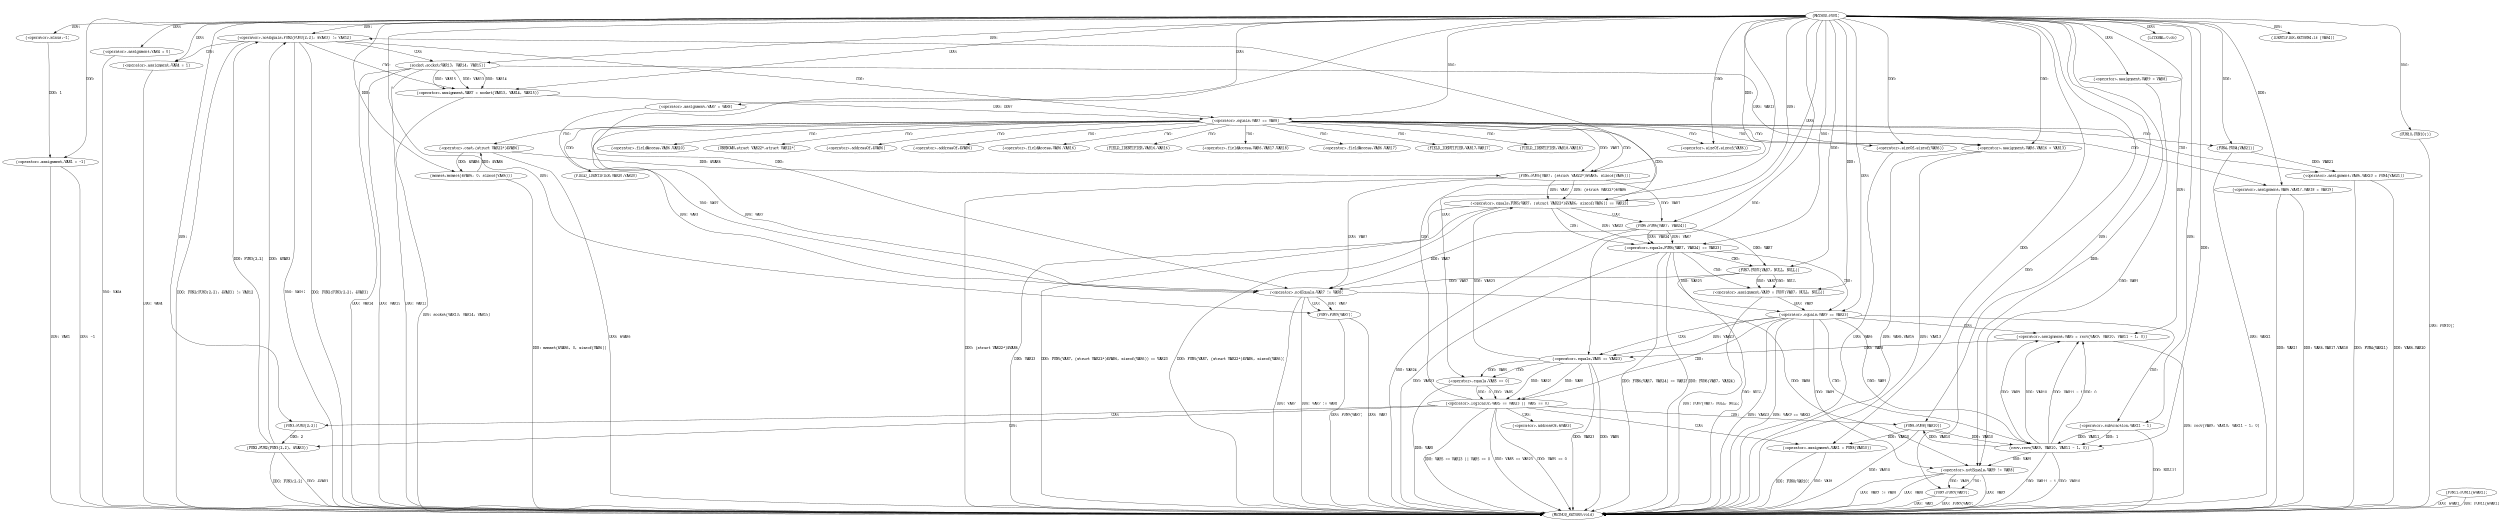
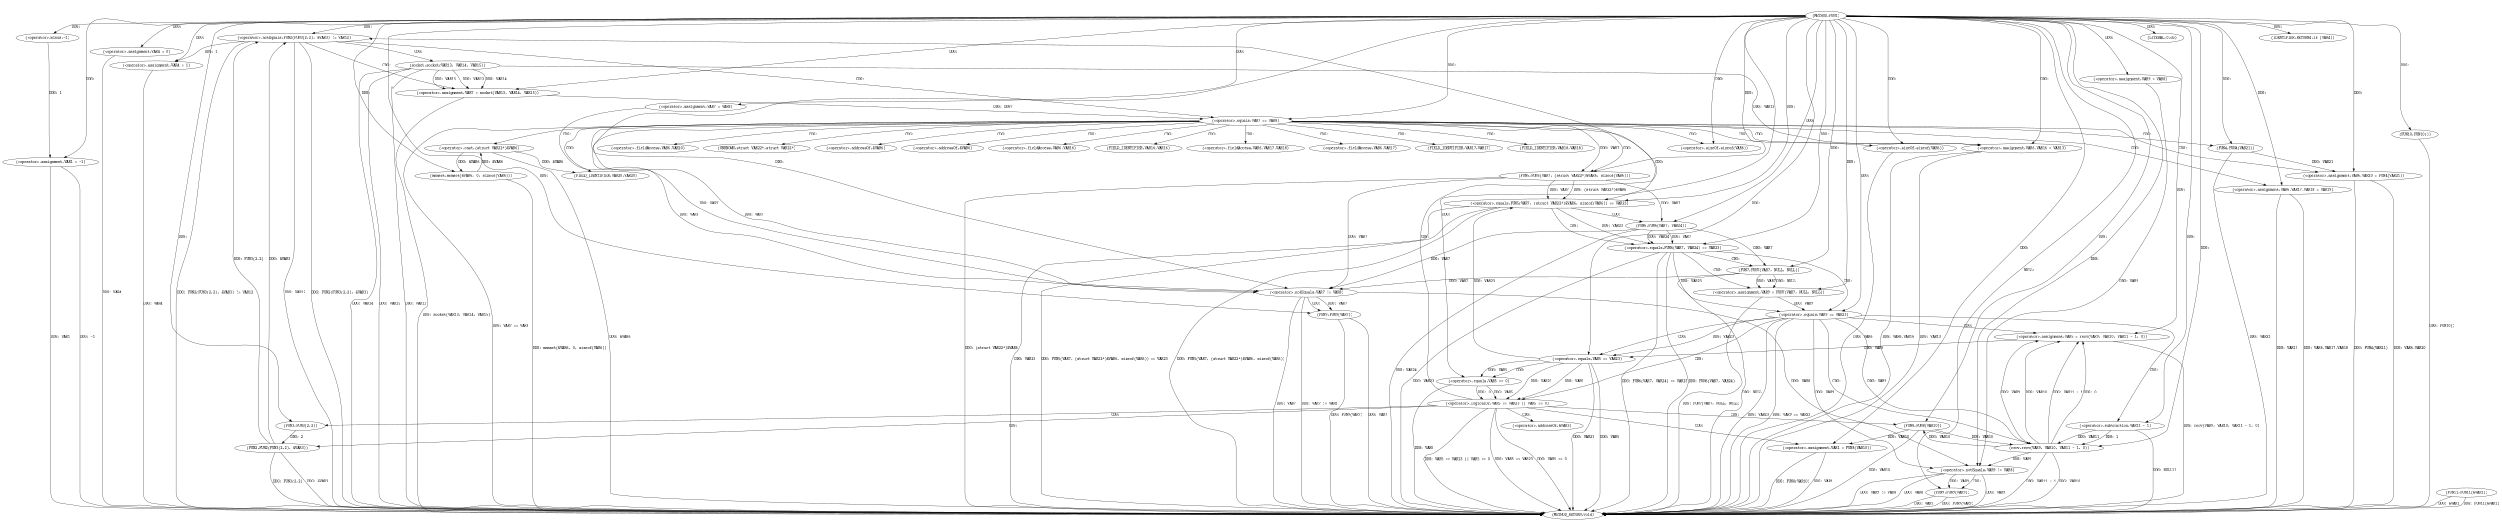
(1147, 27) -> (2252, 23)
(211, 52) -> (211, 52)
(1004, 173) -> (541, 166)
(2030, 270) -> (2030, 270)
none -> (493, 438)
